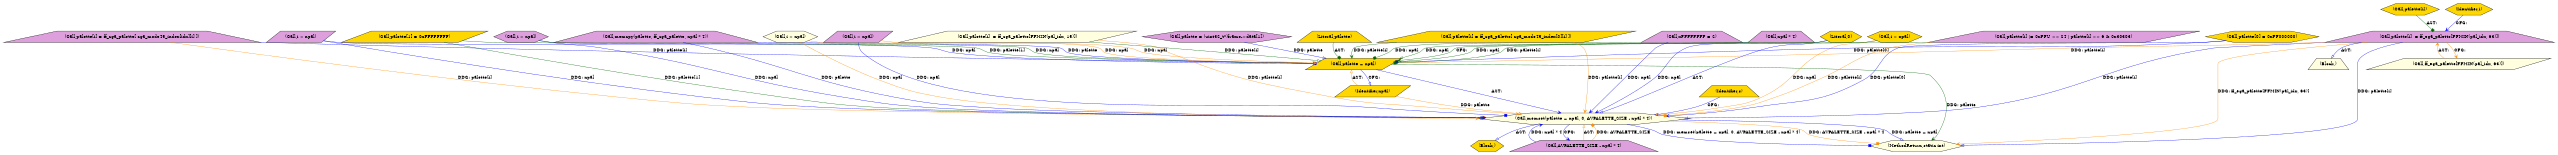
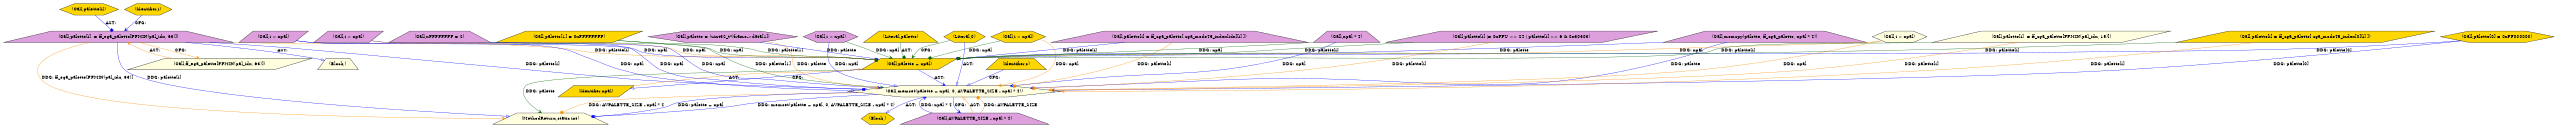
(2424, 22) -> (103, 22)
(1457, 107) -> (813, 77)
(1917, 146) -> (550, 119)
